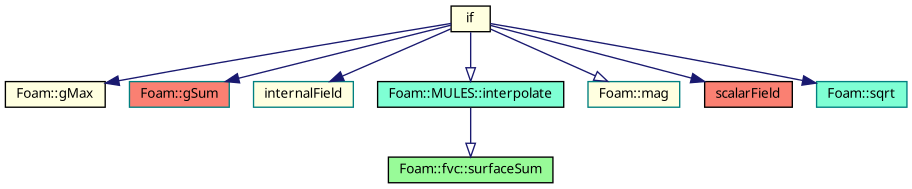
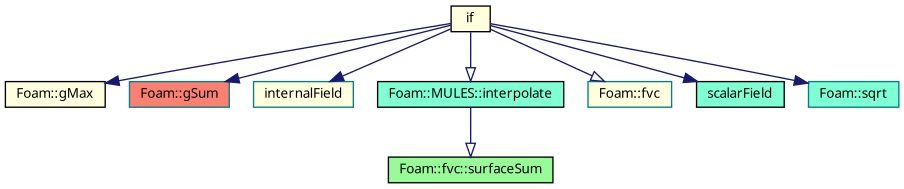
(634, 94) -> (630, 94)
(748, 94) -> (740, 94)
